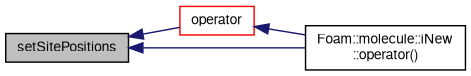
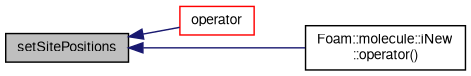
(287, 32) -> none
